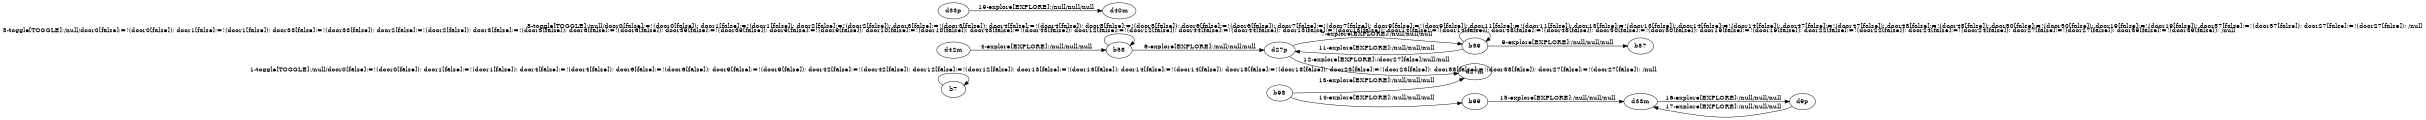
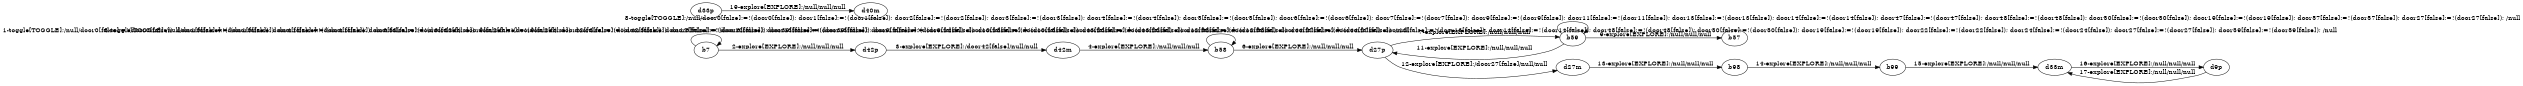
none -> (871, 50)
(1377, 91) -> (1653, 67)
